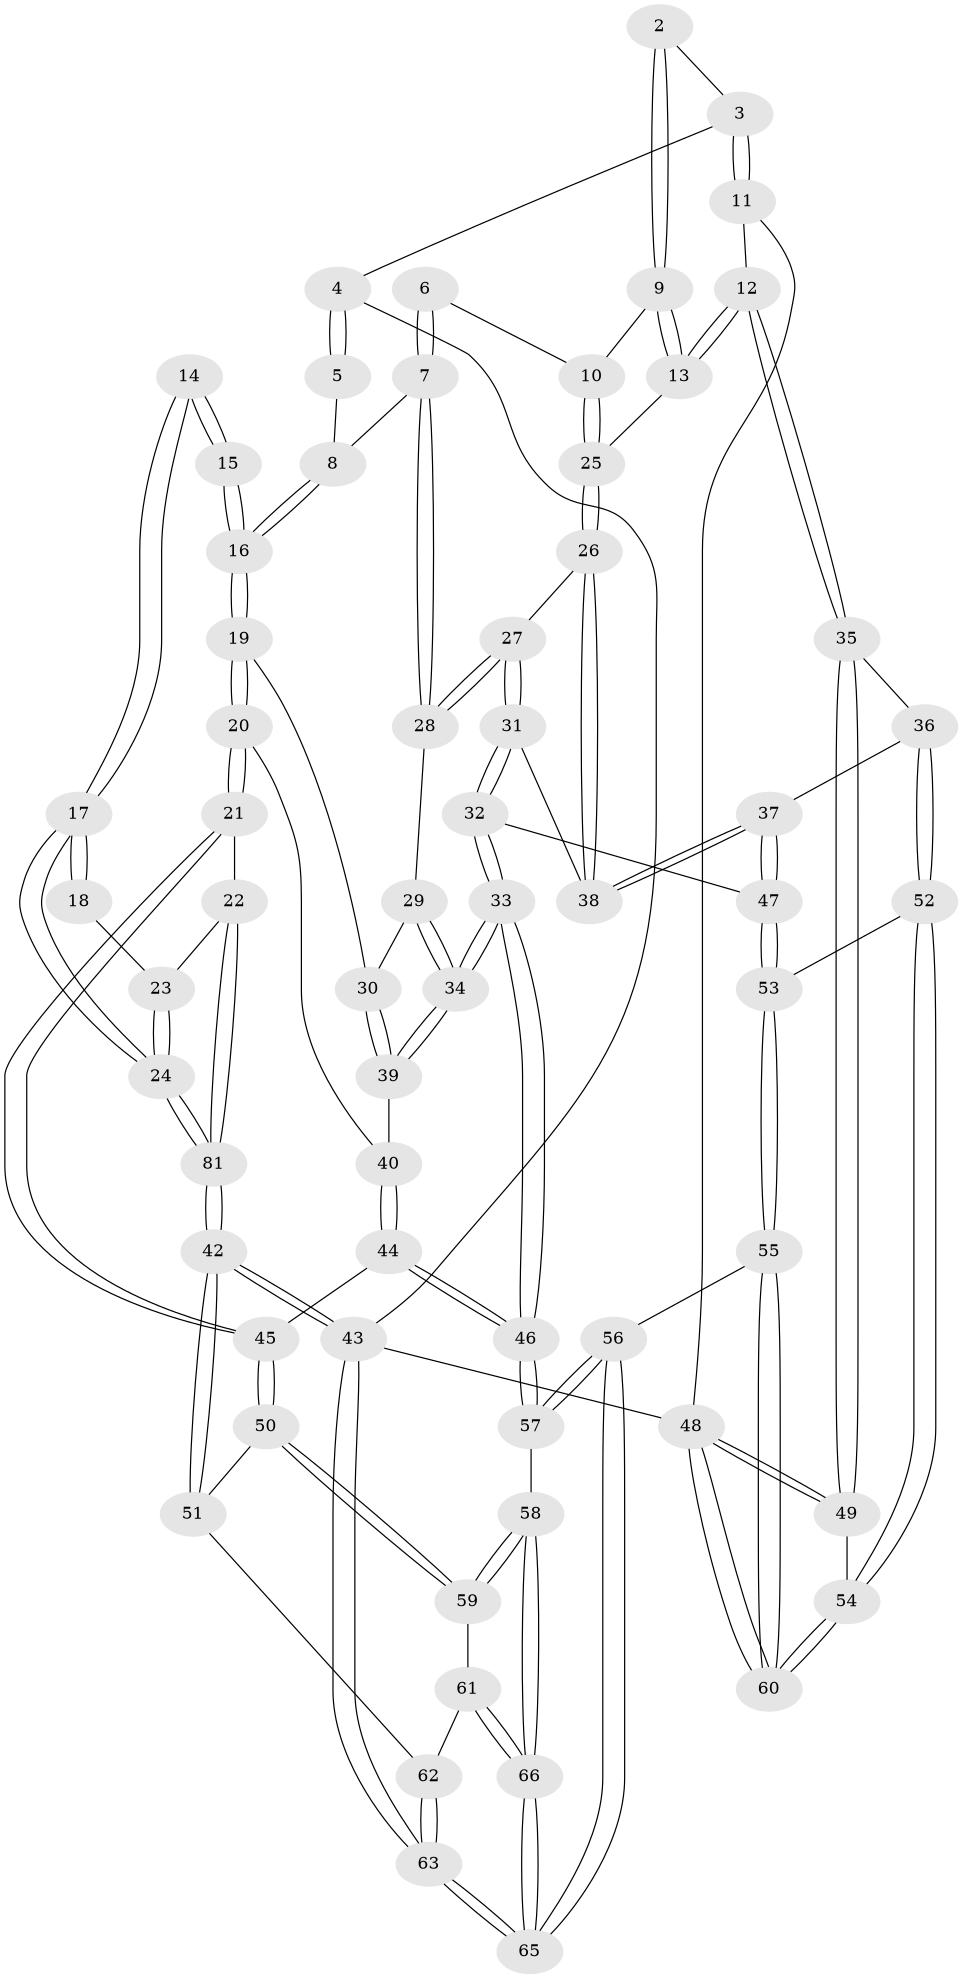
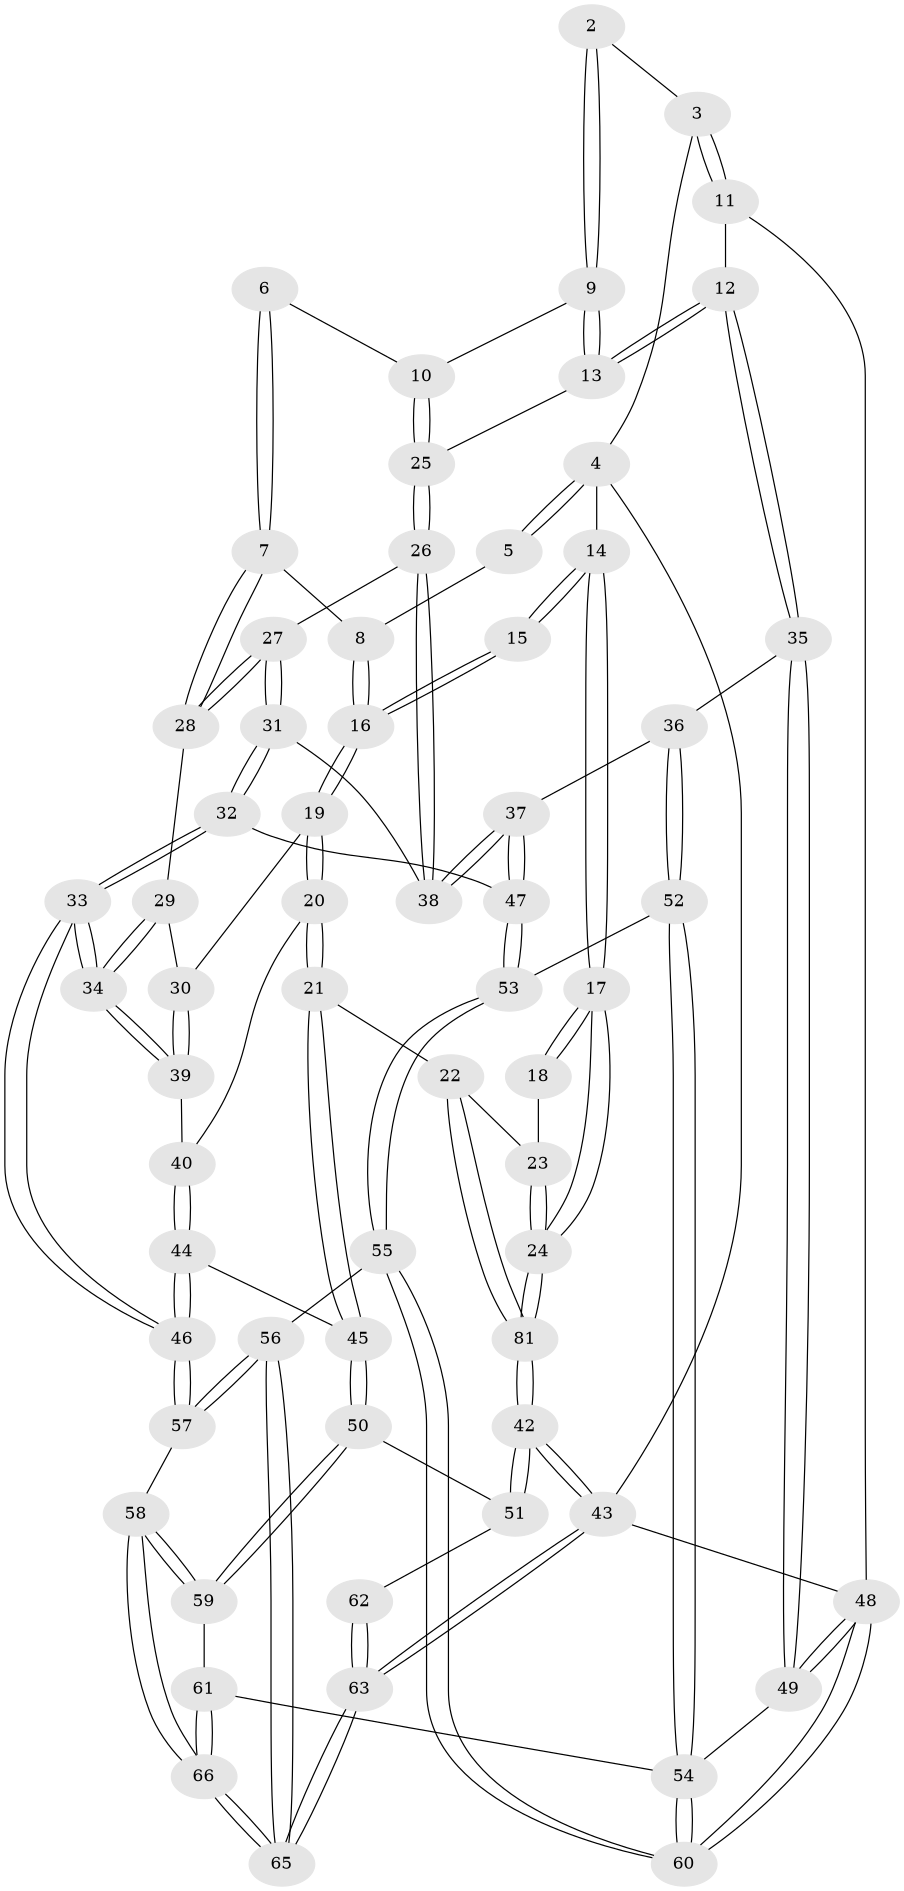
none -> (597, 508)
(448, 1733) -> (423, 1730)
